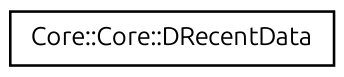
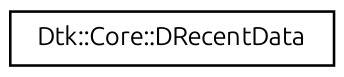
(172, 39) -> (172, 39)
